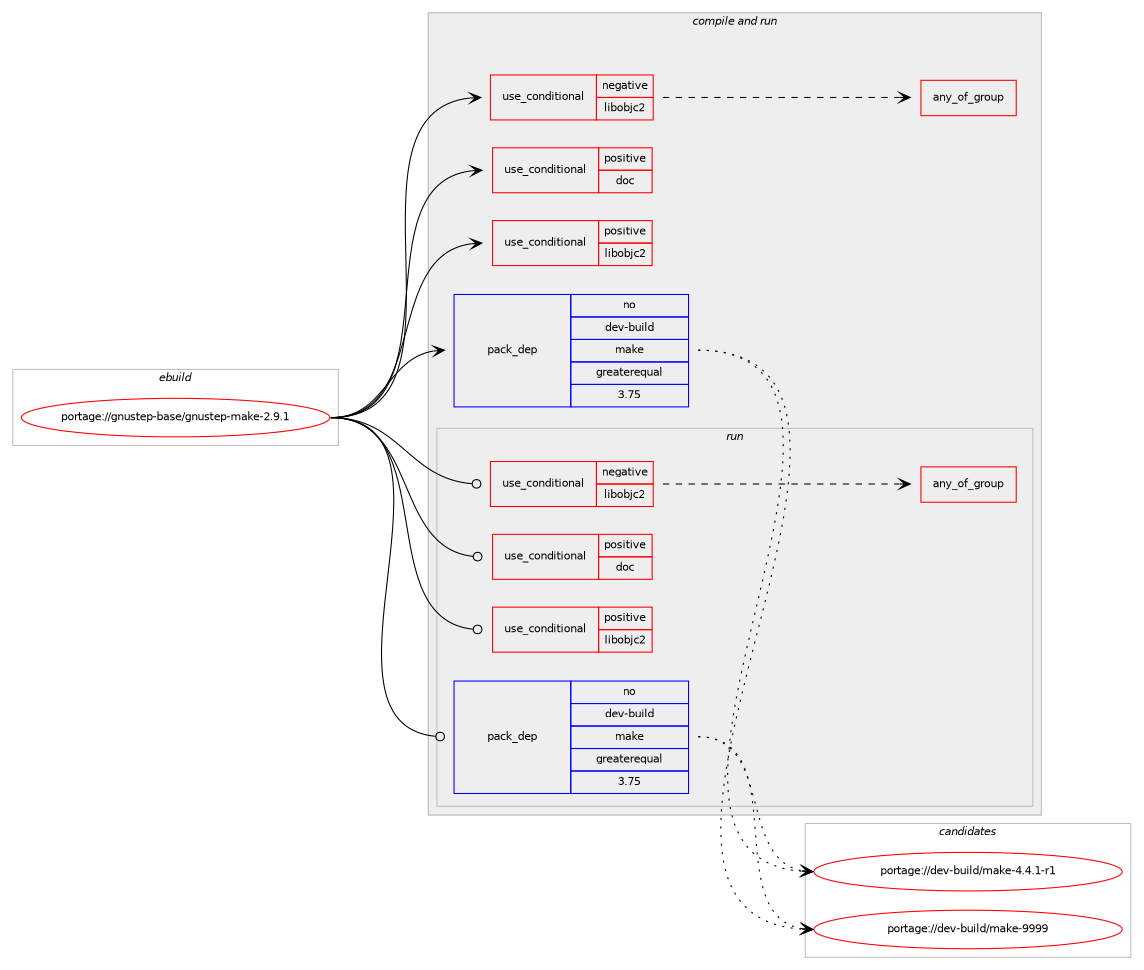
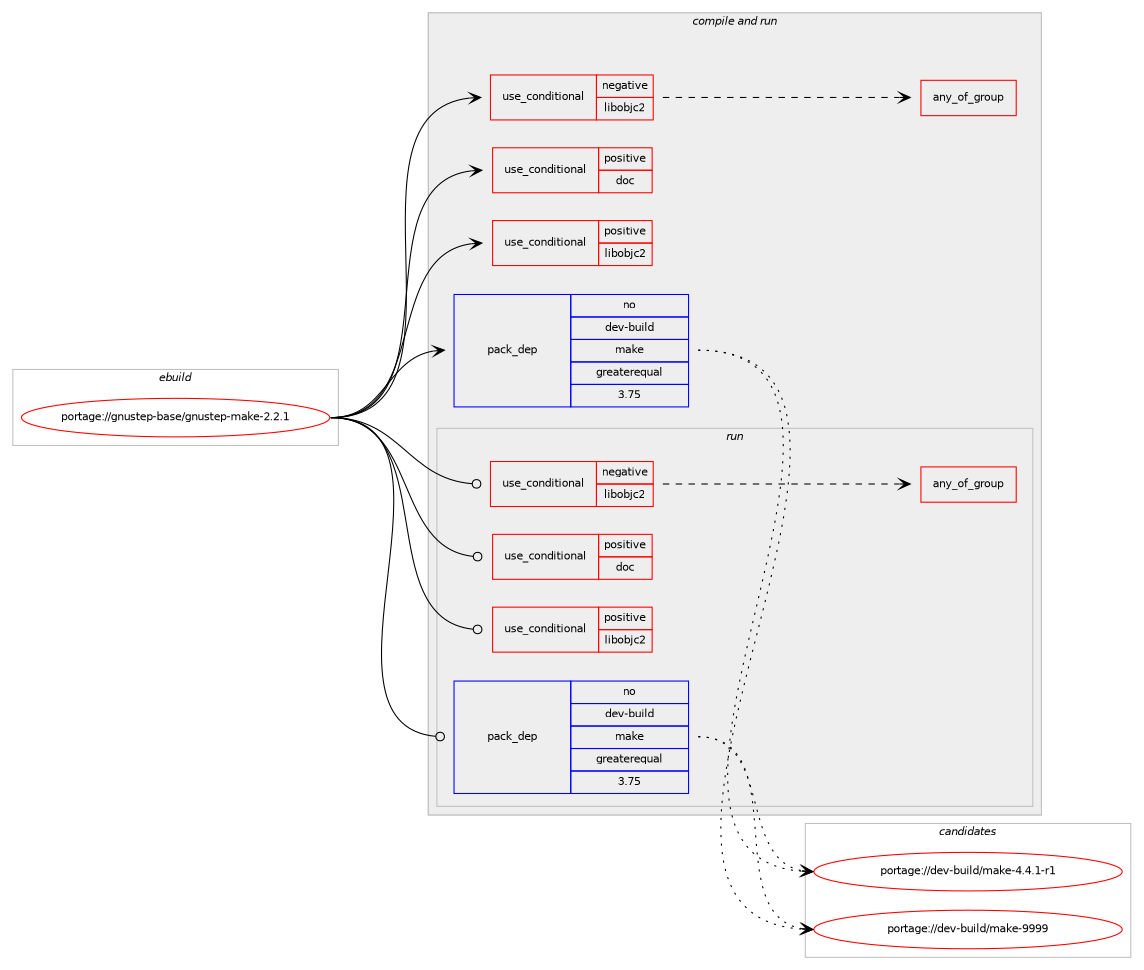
(176, 418) -> (176, 418)
